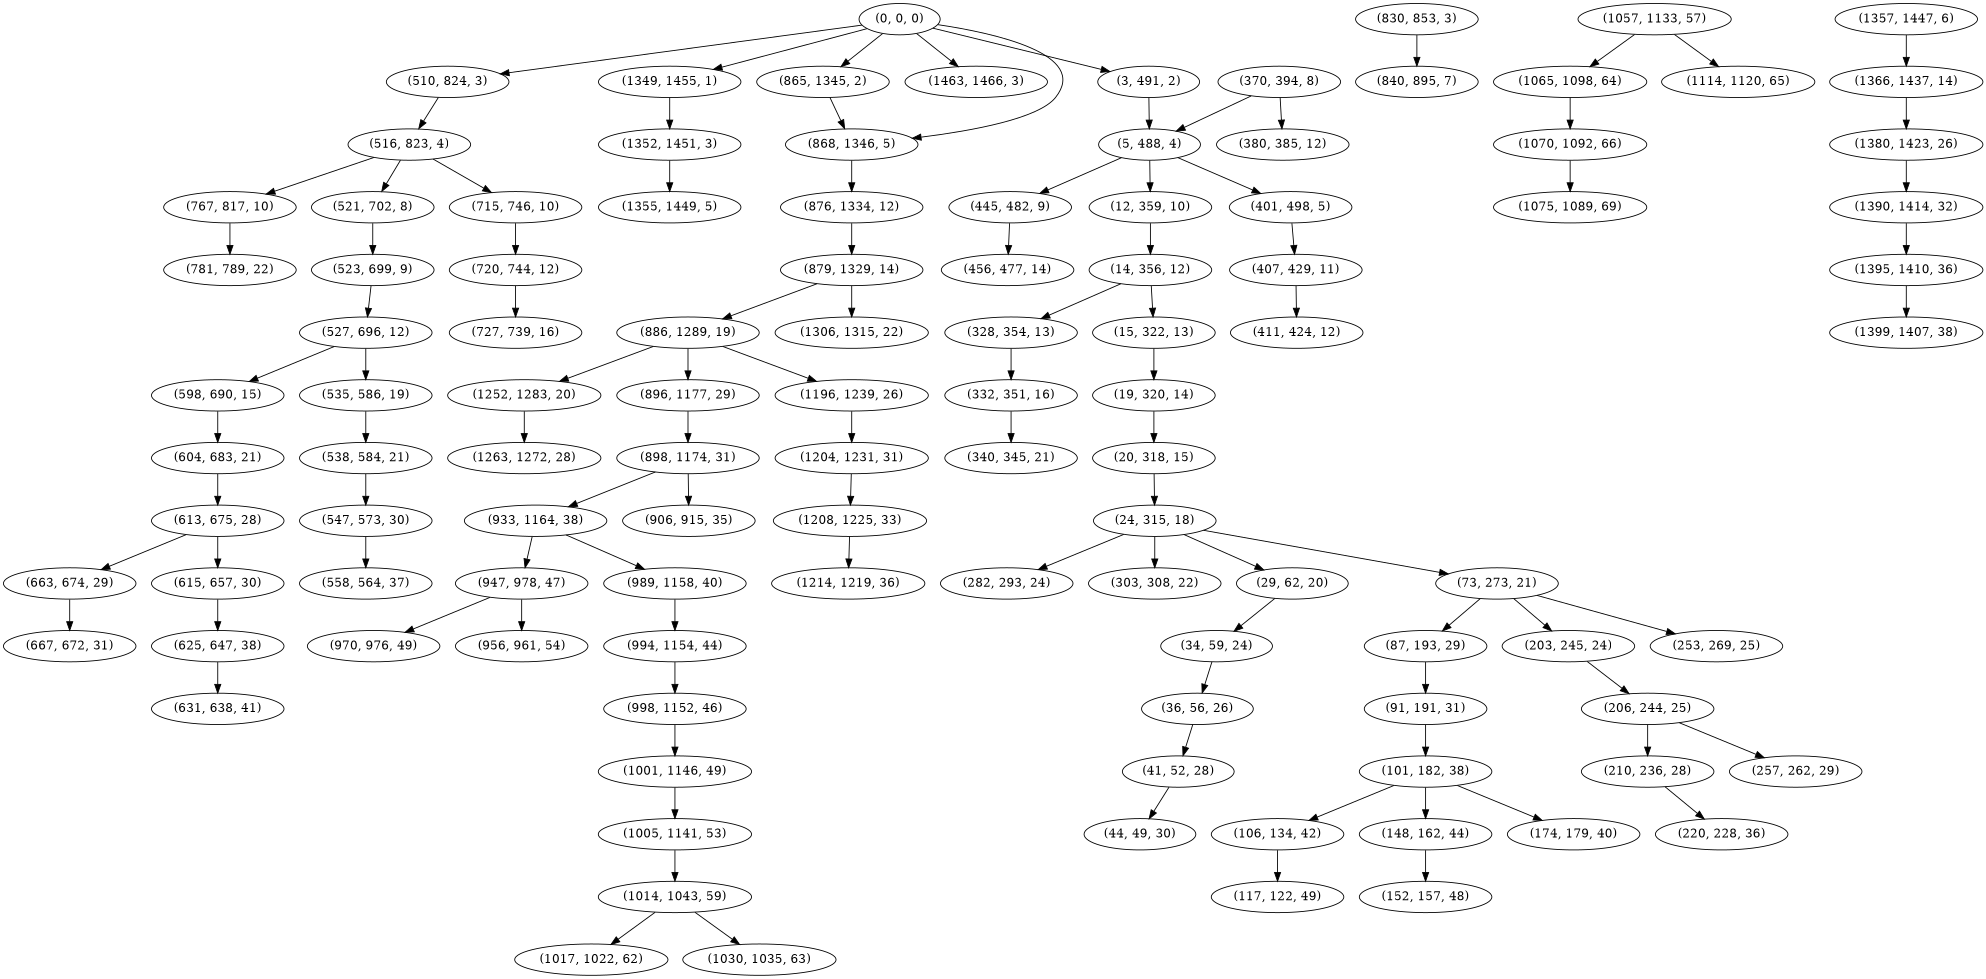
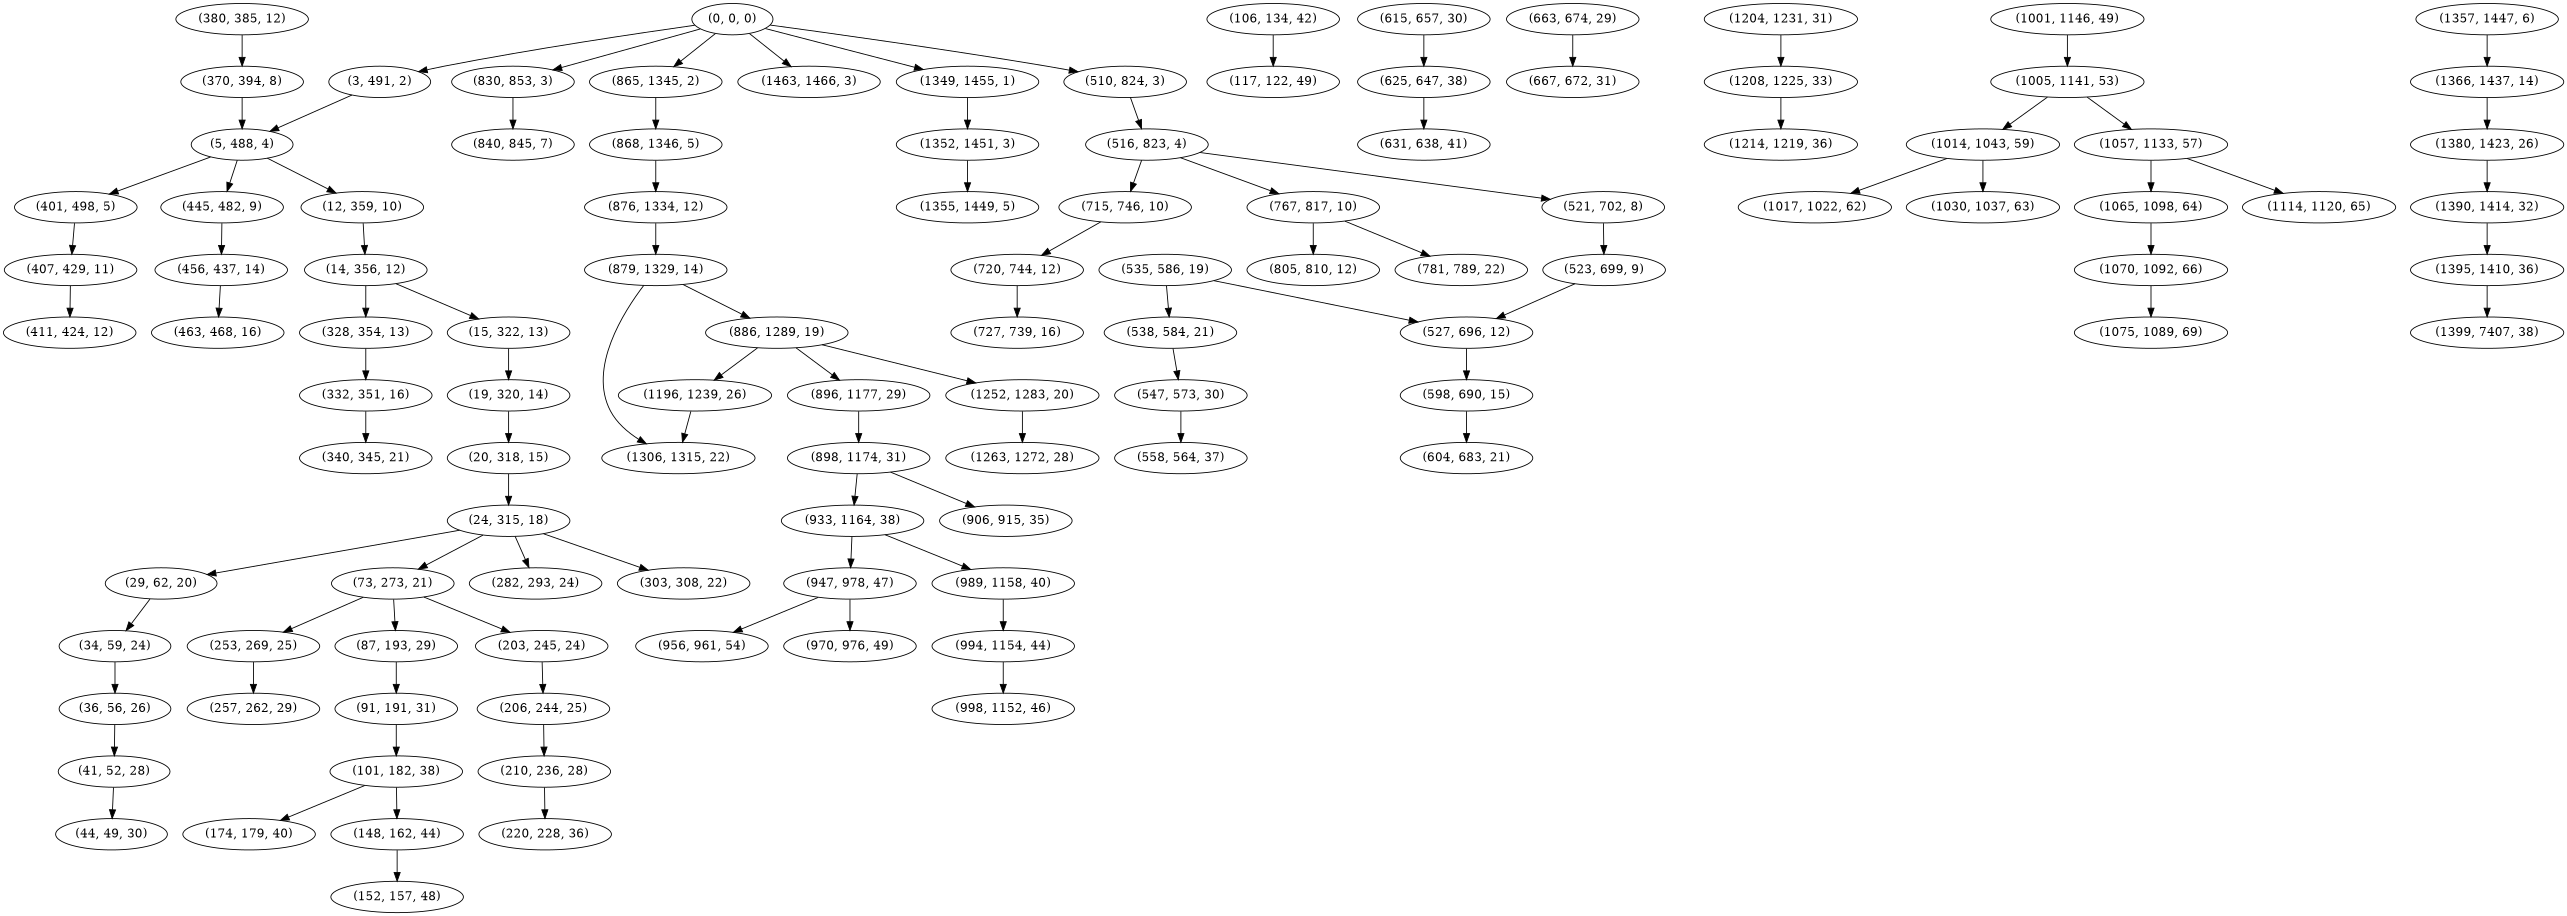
(1417, 82) -> (513, 145)
(1060, 88) -> (631, 48)
(1281, 109) -> (242, 46)
none -> (2106, 111)
(1008, 270) -> (221, 270)
none -> (1313, 270)
none -> (218, 333)
(1906, 333) -> (2487, 333)
(366, 360) -> (1311, 300)
(852, 422) -> (688, 423)
(218, 521) -> none
(675, 736) -> none
(1718, 739) -> (253, 673)
(1356, 801) -> none
(759, 960) -> (1983, 207)
